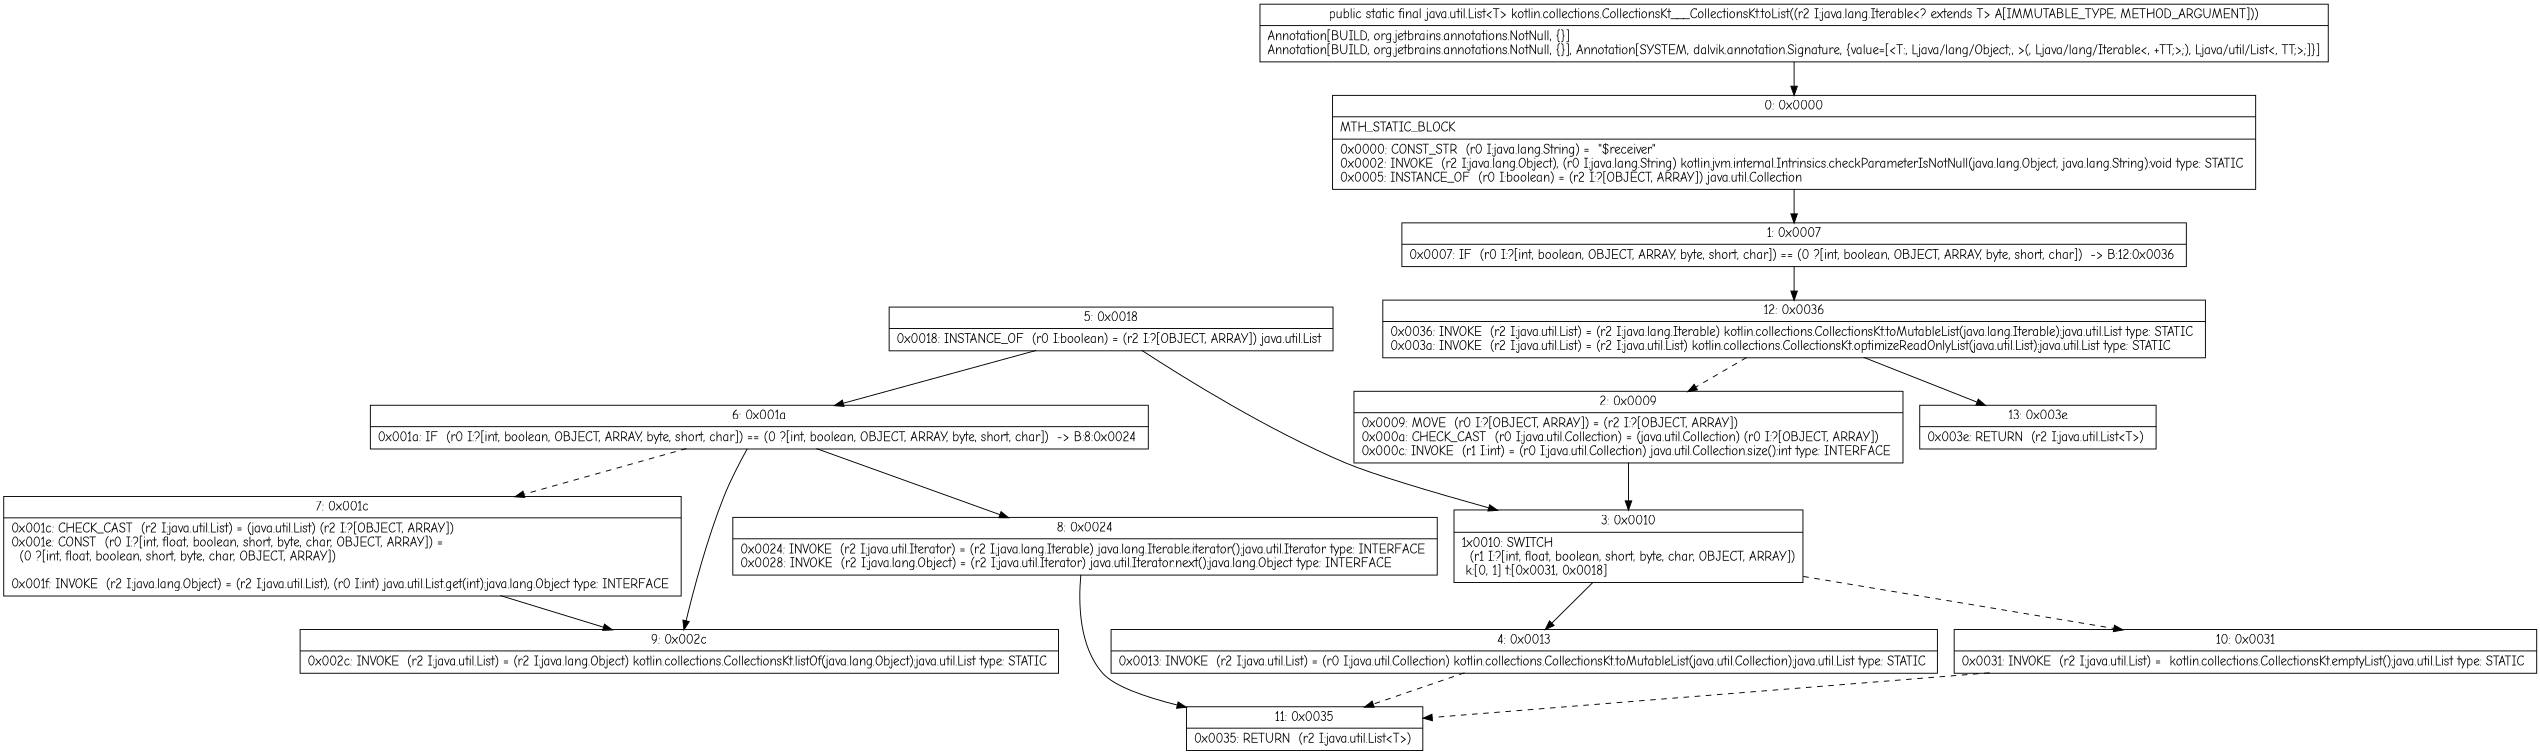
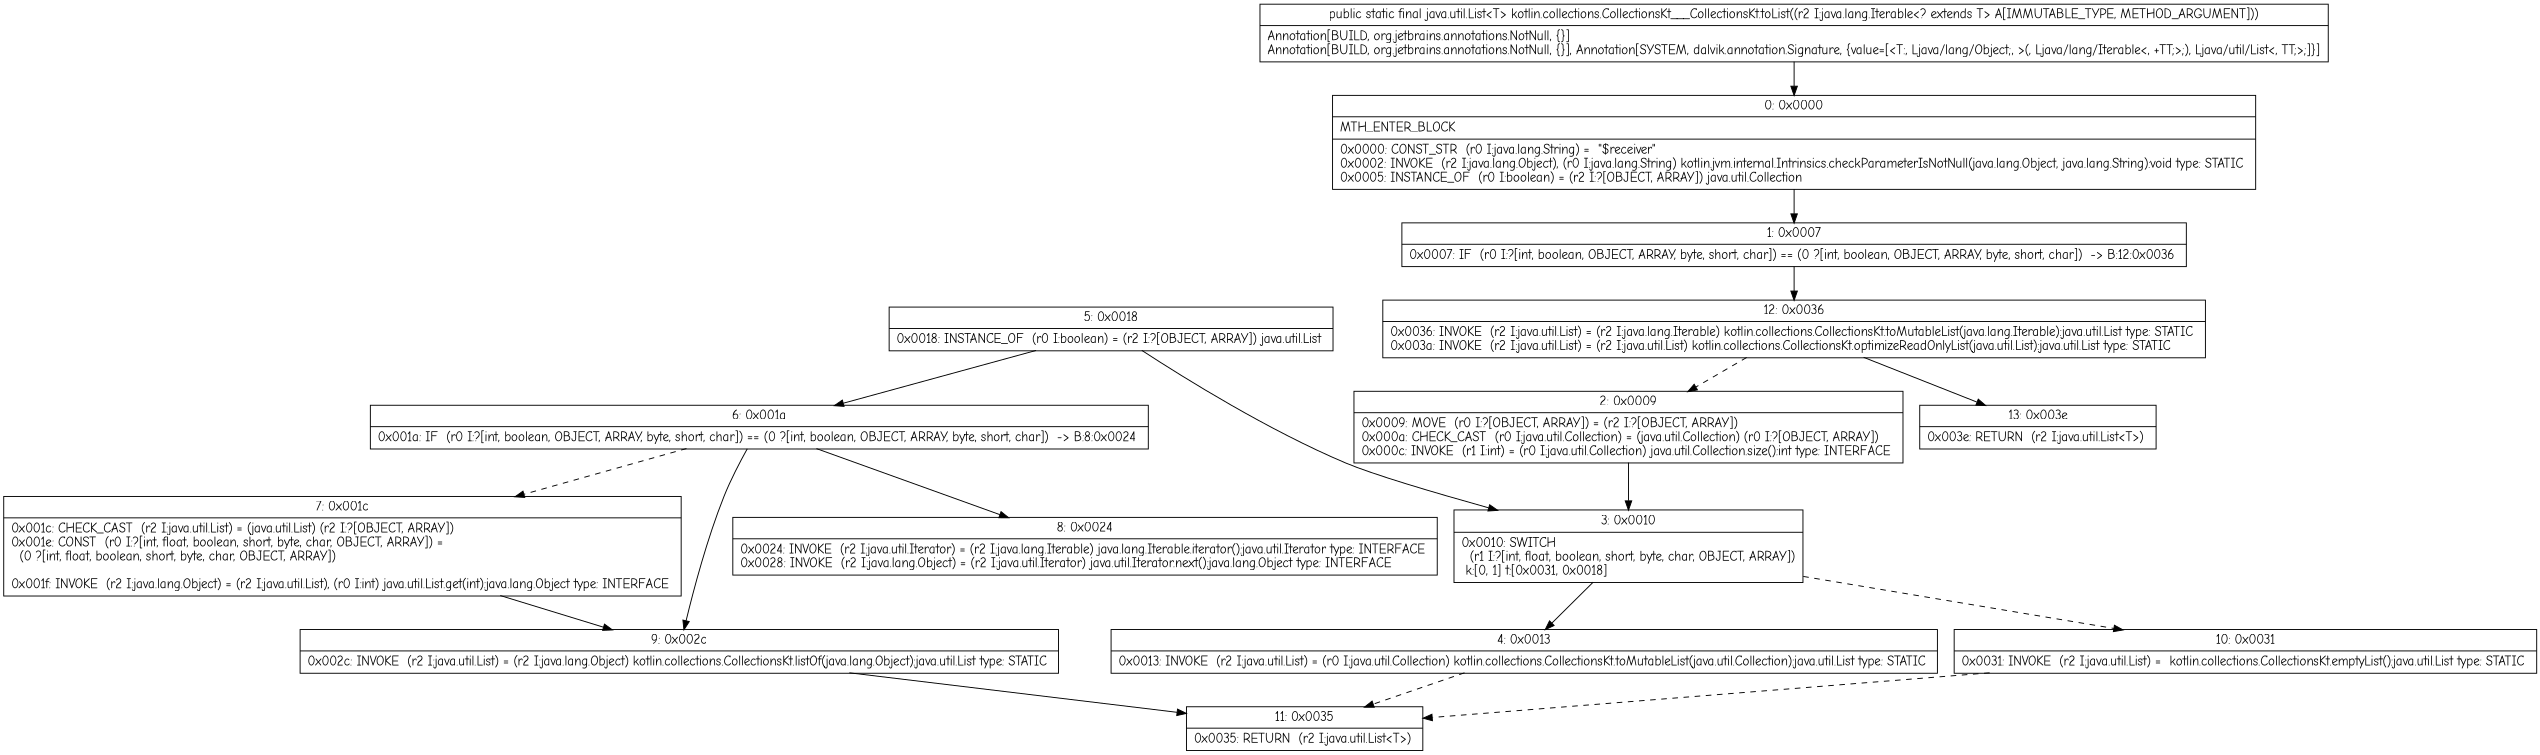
(1398, 127) -> (1398, 127)
(1512, 543) -> (1513, 543)
(1096, 665) -> (1013, 693)
